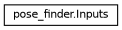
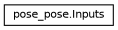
(61, 15) -> (59, 15)
